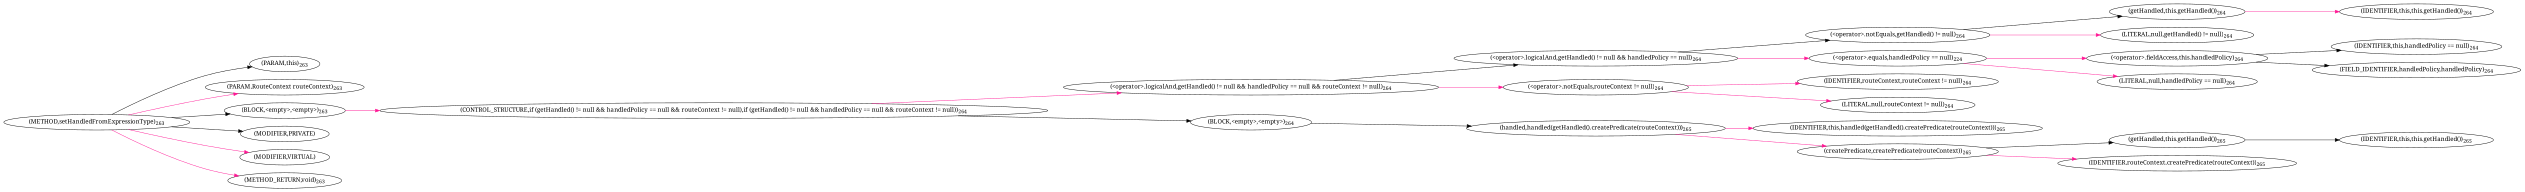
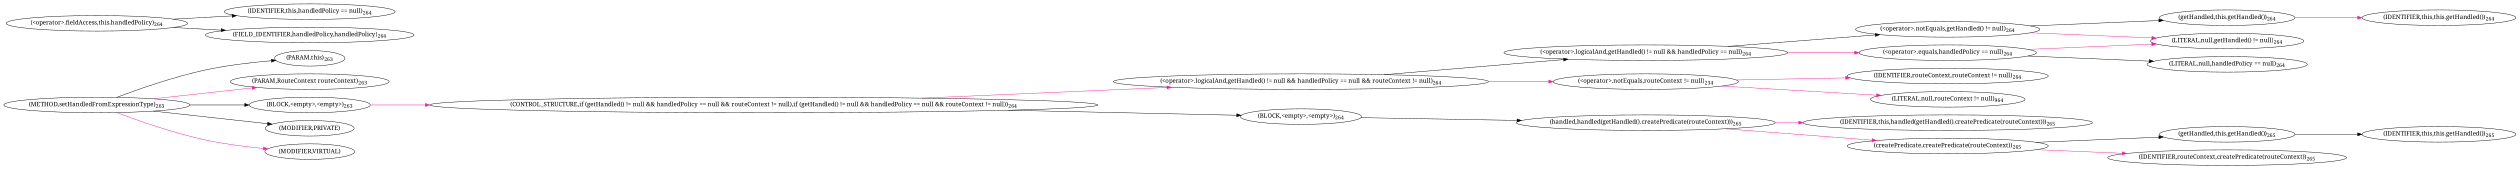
(1958, 58) -> (2008, 52)
(2034, 58) -> (2090, 47)
(2038, 70) -> (2089, 59)
(1659, 87) -> (1709, 81)
(1949, 104) -> (1999, 99)
(285, 181) -> none
